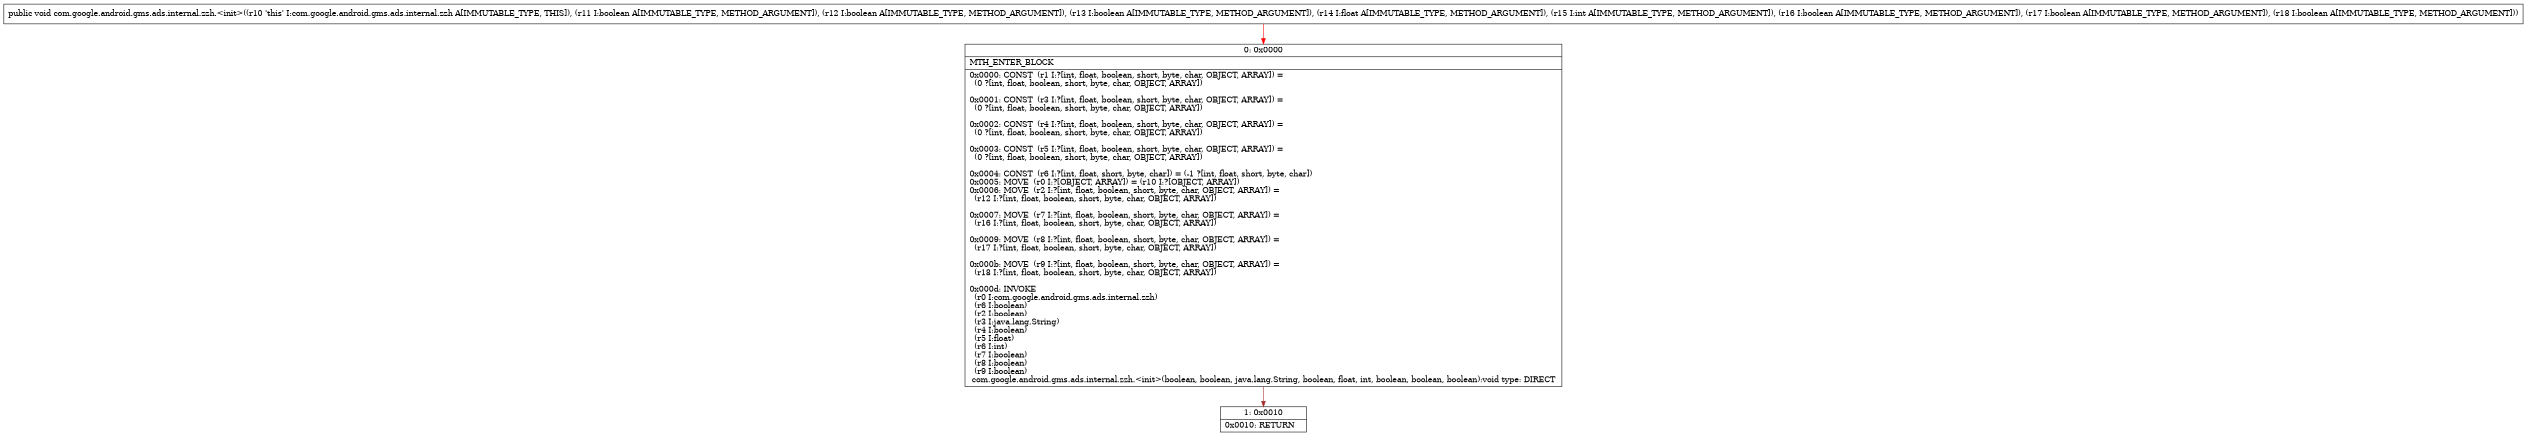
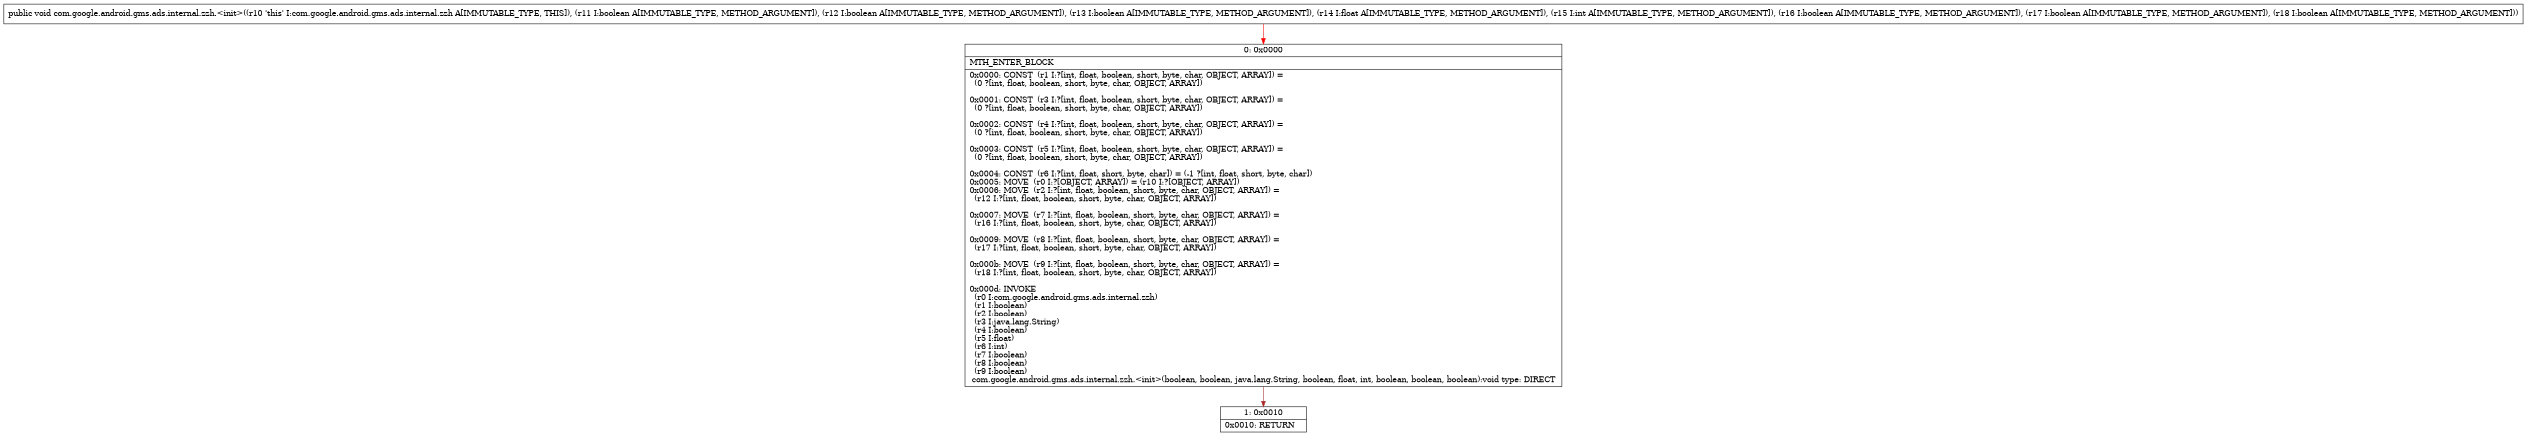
(998, 306) -> (998, 306)
